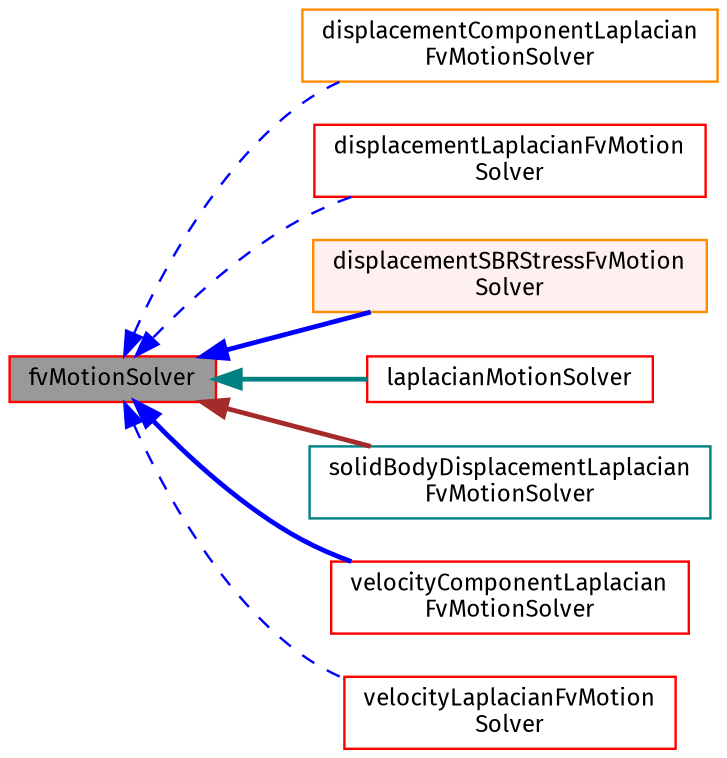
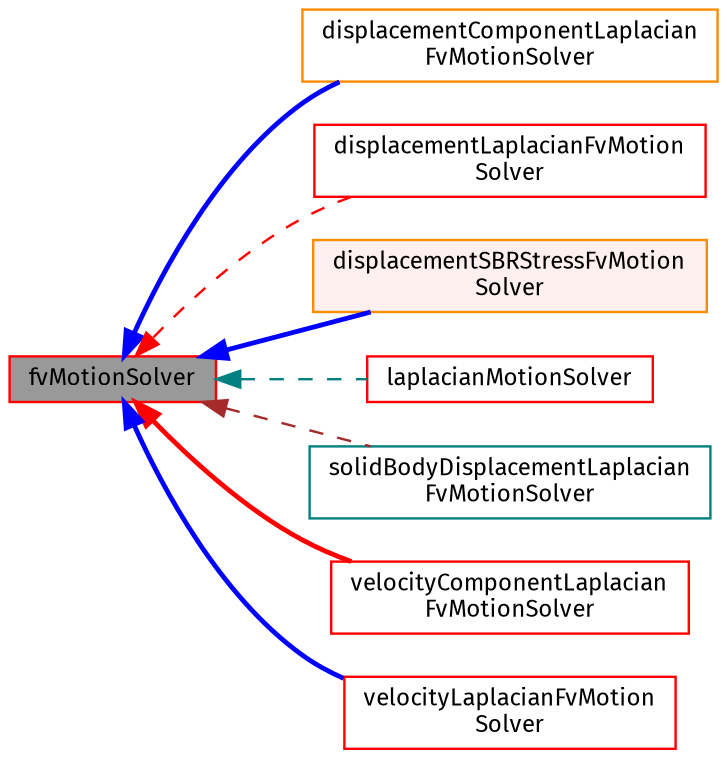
(217, 190) -> (217, 190)
(245, 256) -> (245, 256)
(304, 379) -> (304, 379)
(298, 427) -> (298, 427)
(245, 502) -> (245, 502)
(218, 570) -> (218, 570)
